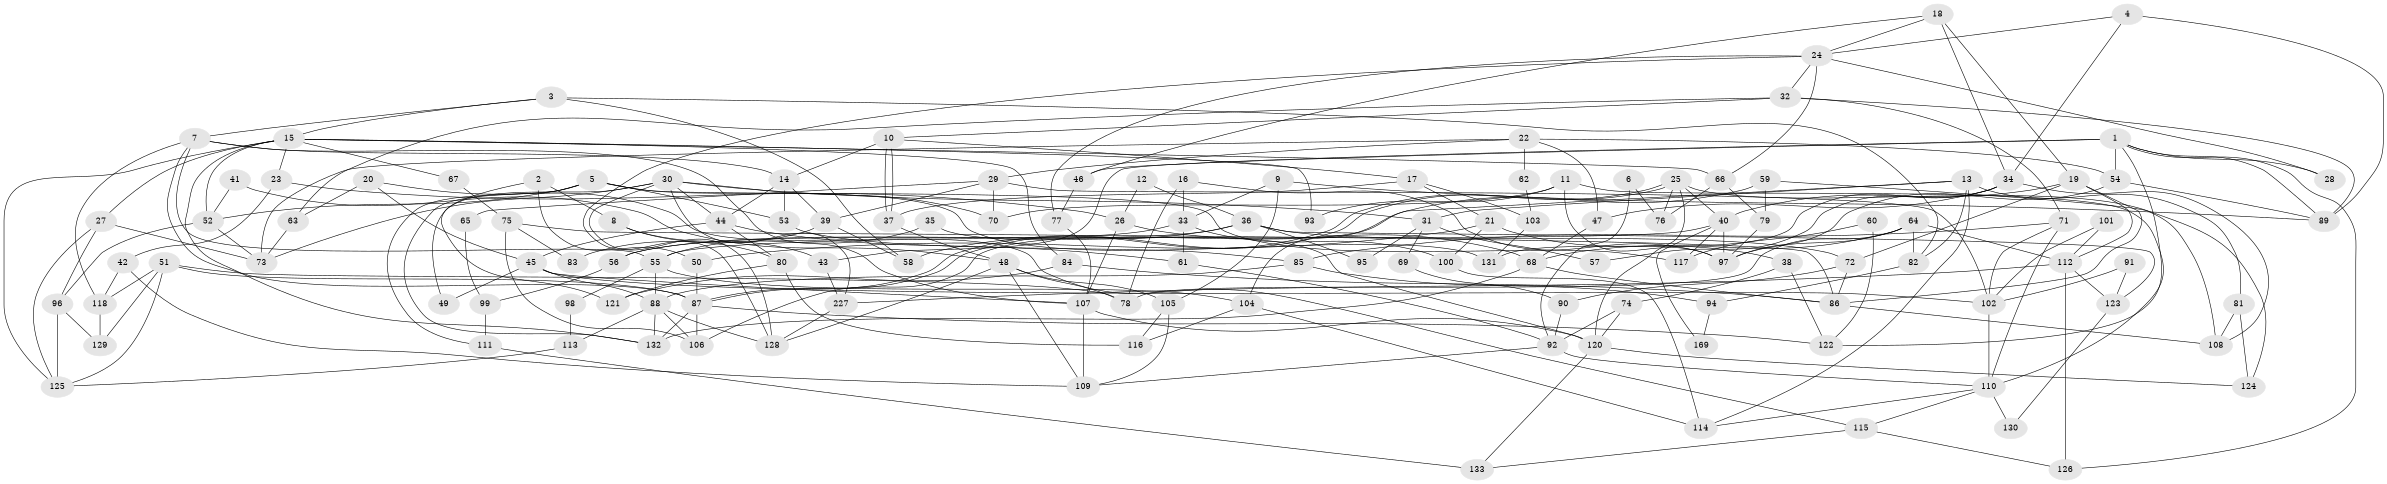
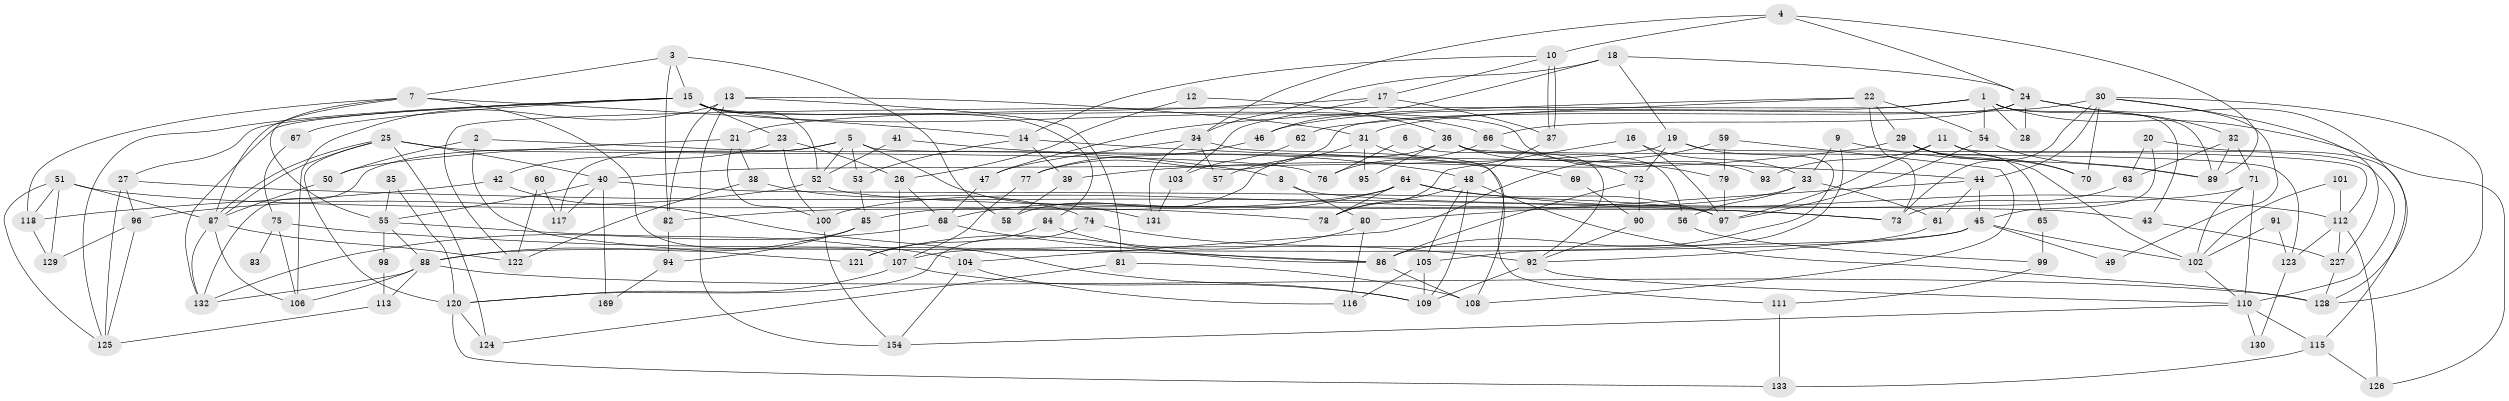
(1315, 119) -> (1666, 32)
none -> (792, 182)
(647, 243) -> none
(1701, 428) -> (895, 346)
